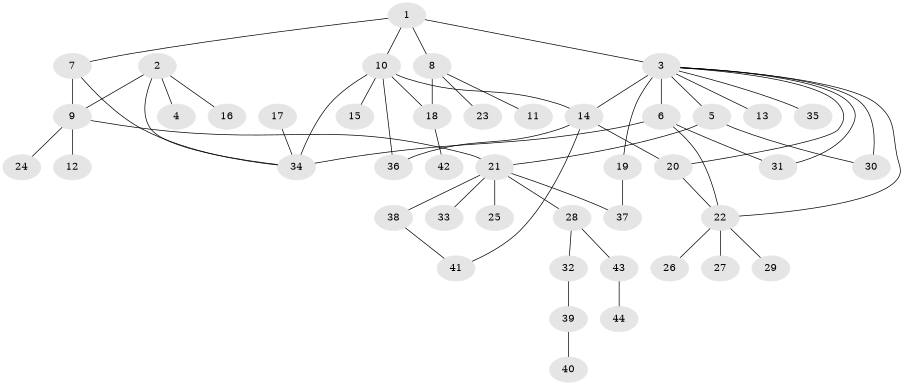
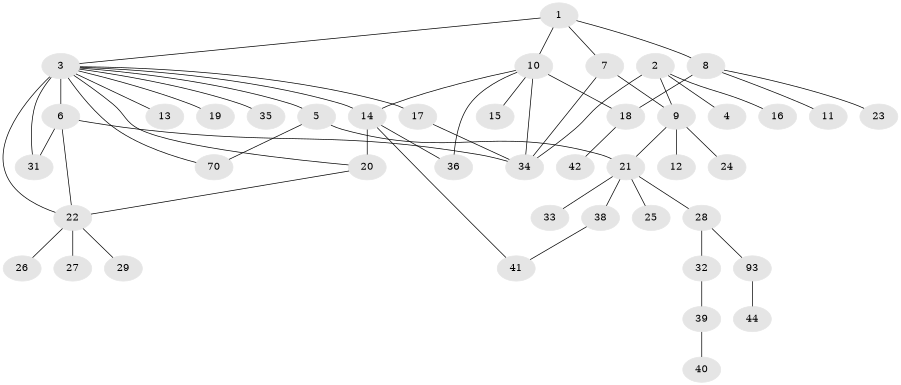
none -> (243, 77)
(871, 167) -> (214, 167)
(623, 218) -> none
(619, 268) -> (752, 268)
